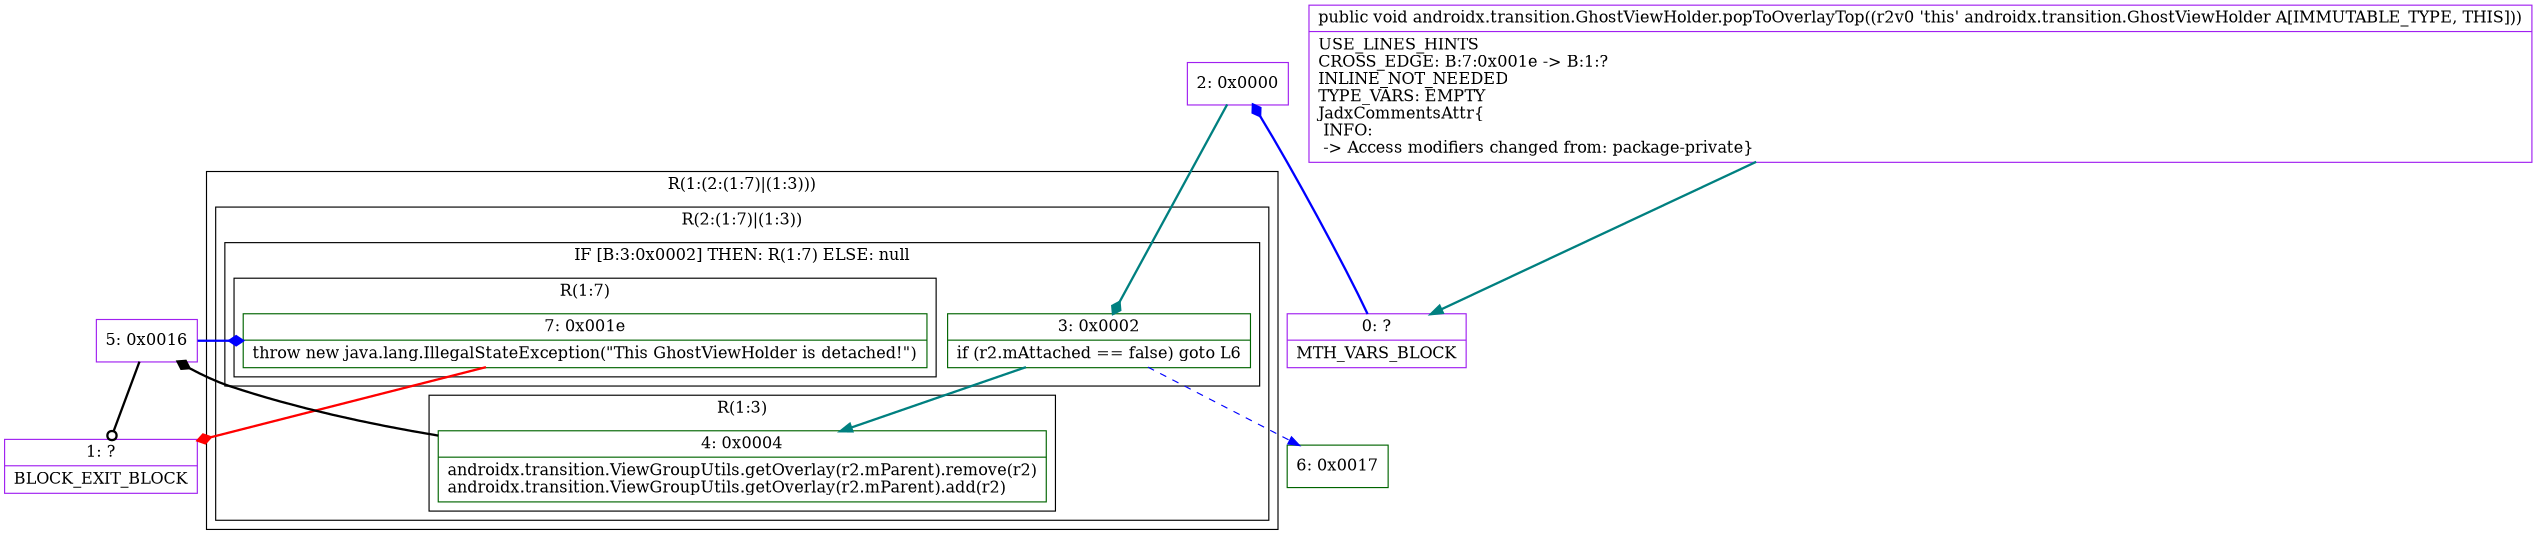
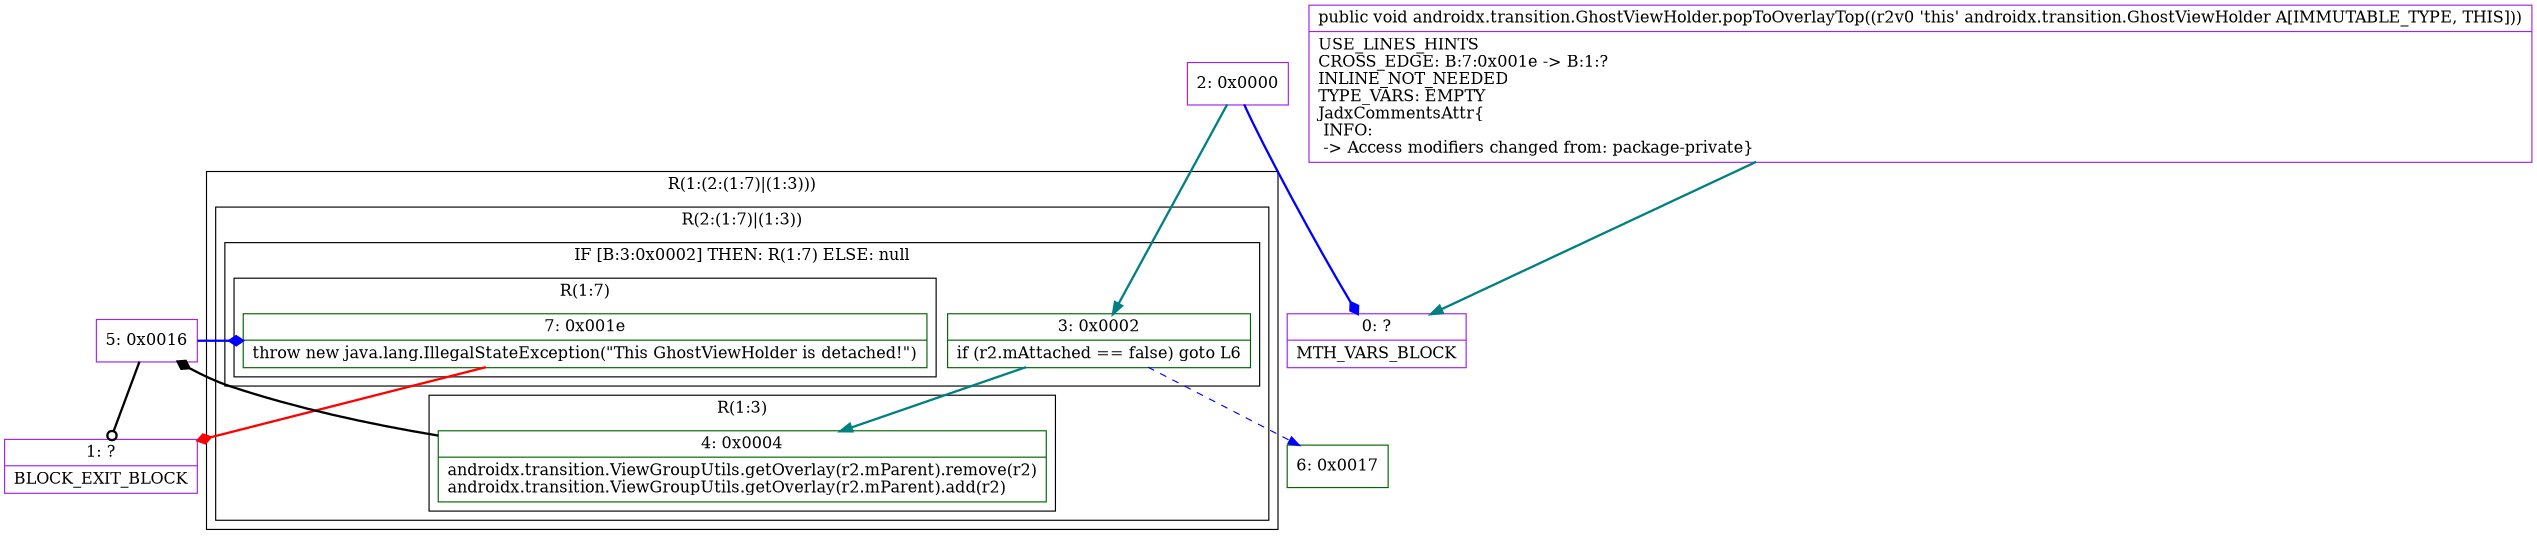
(1176, 199) -> (1176, 199)
(1316, 214) -> (1295, 204)
